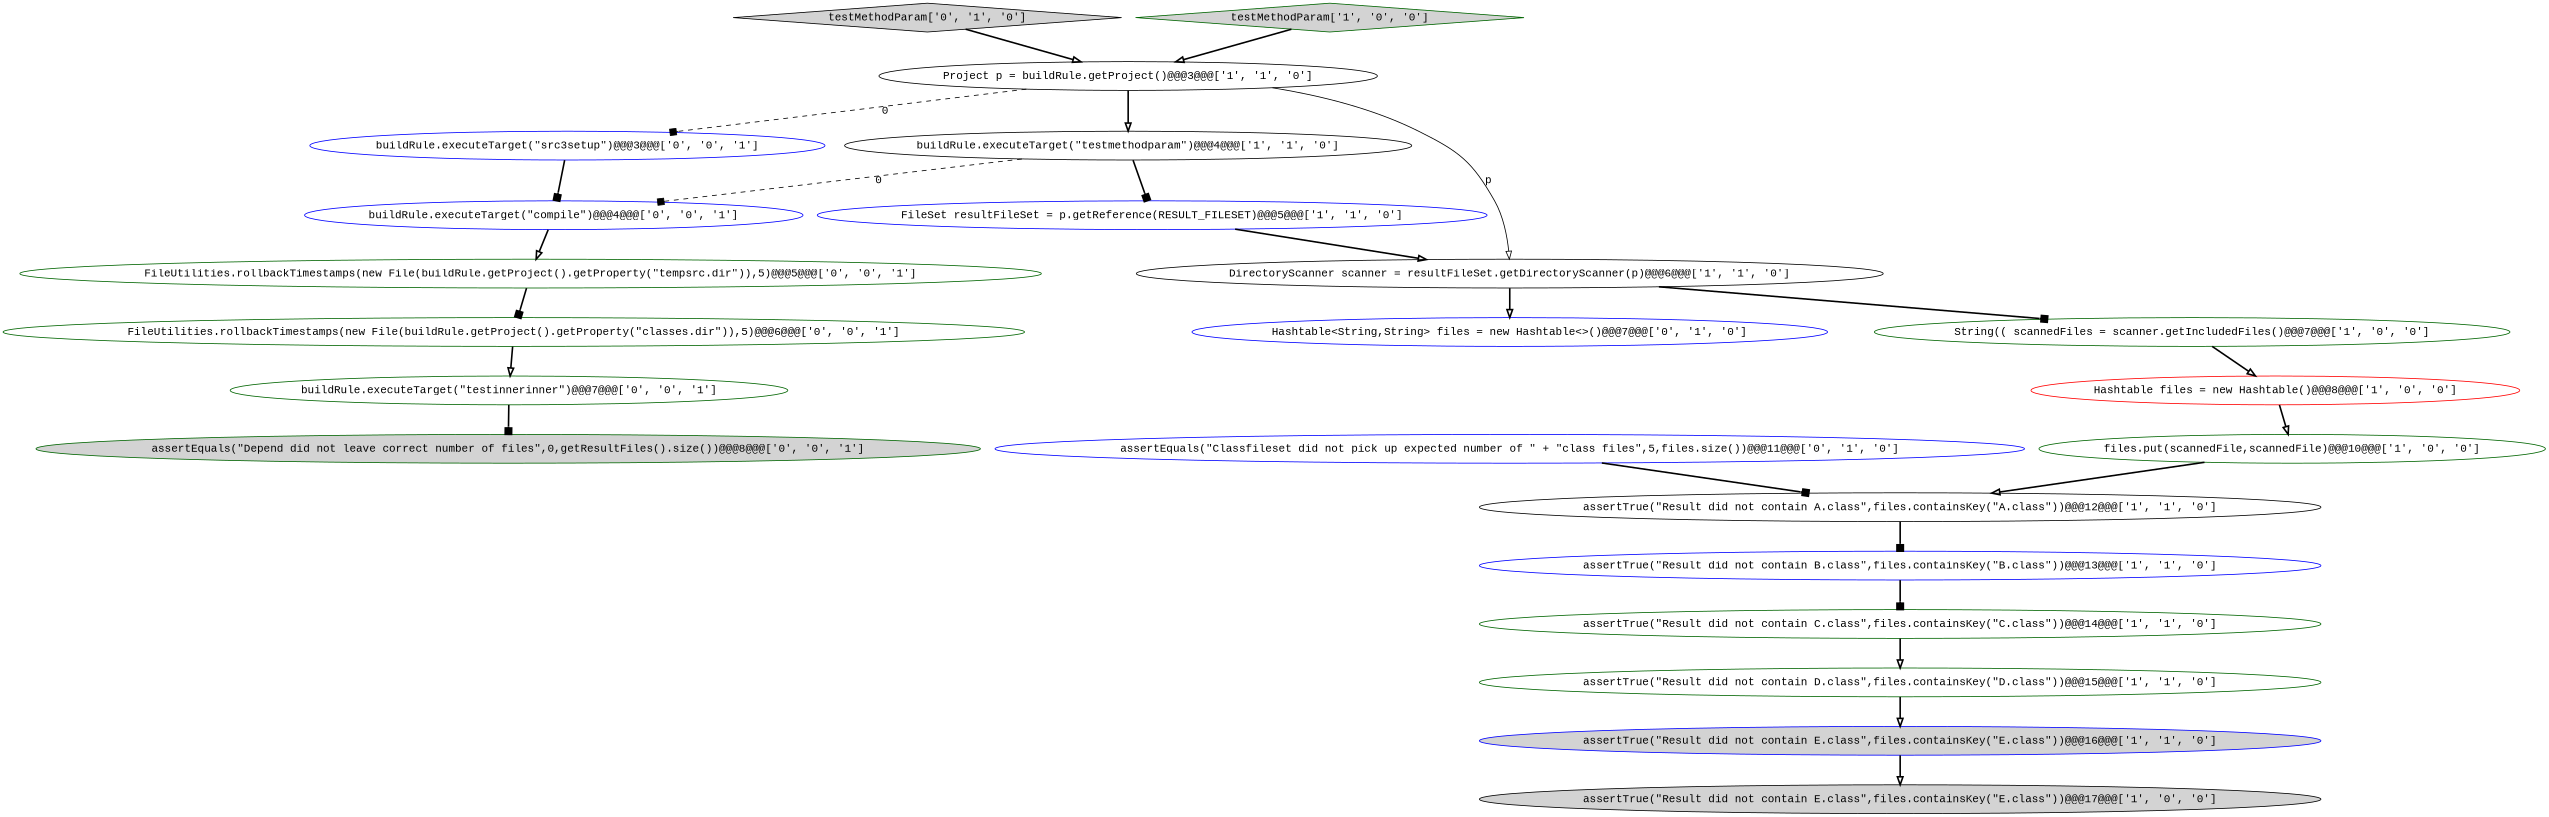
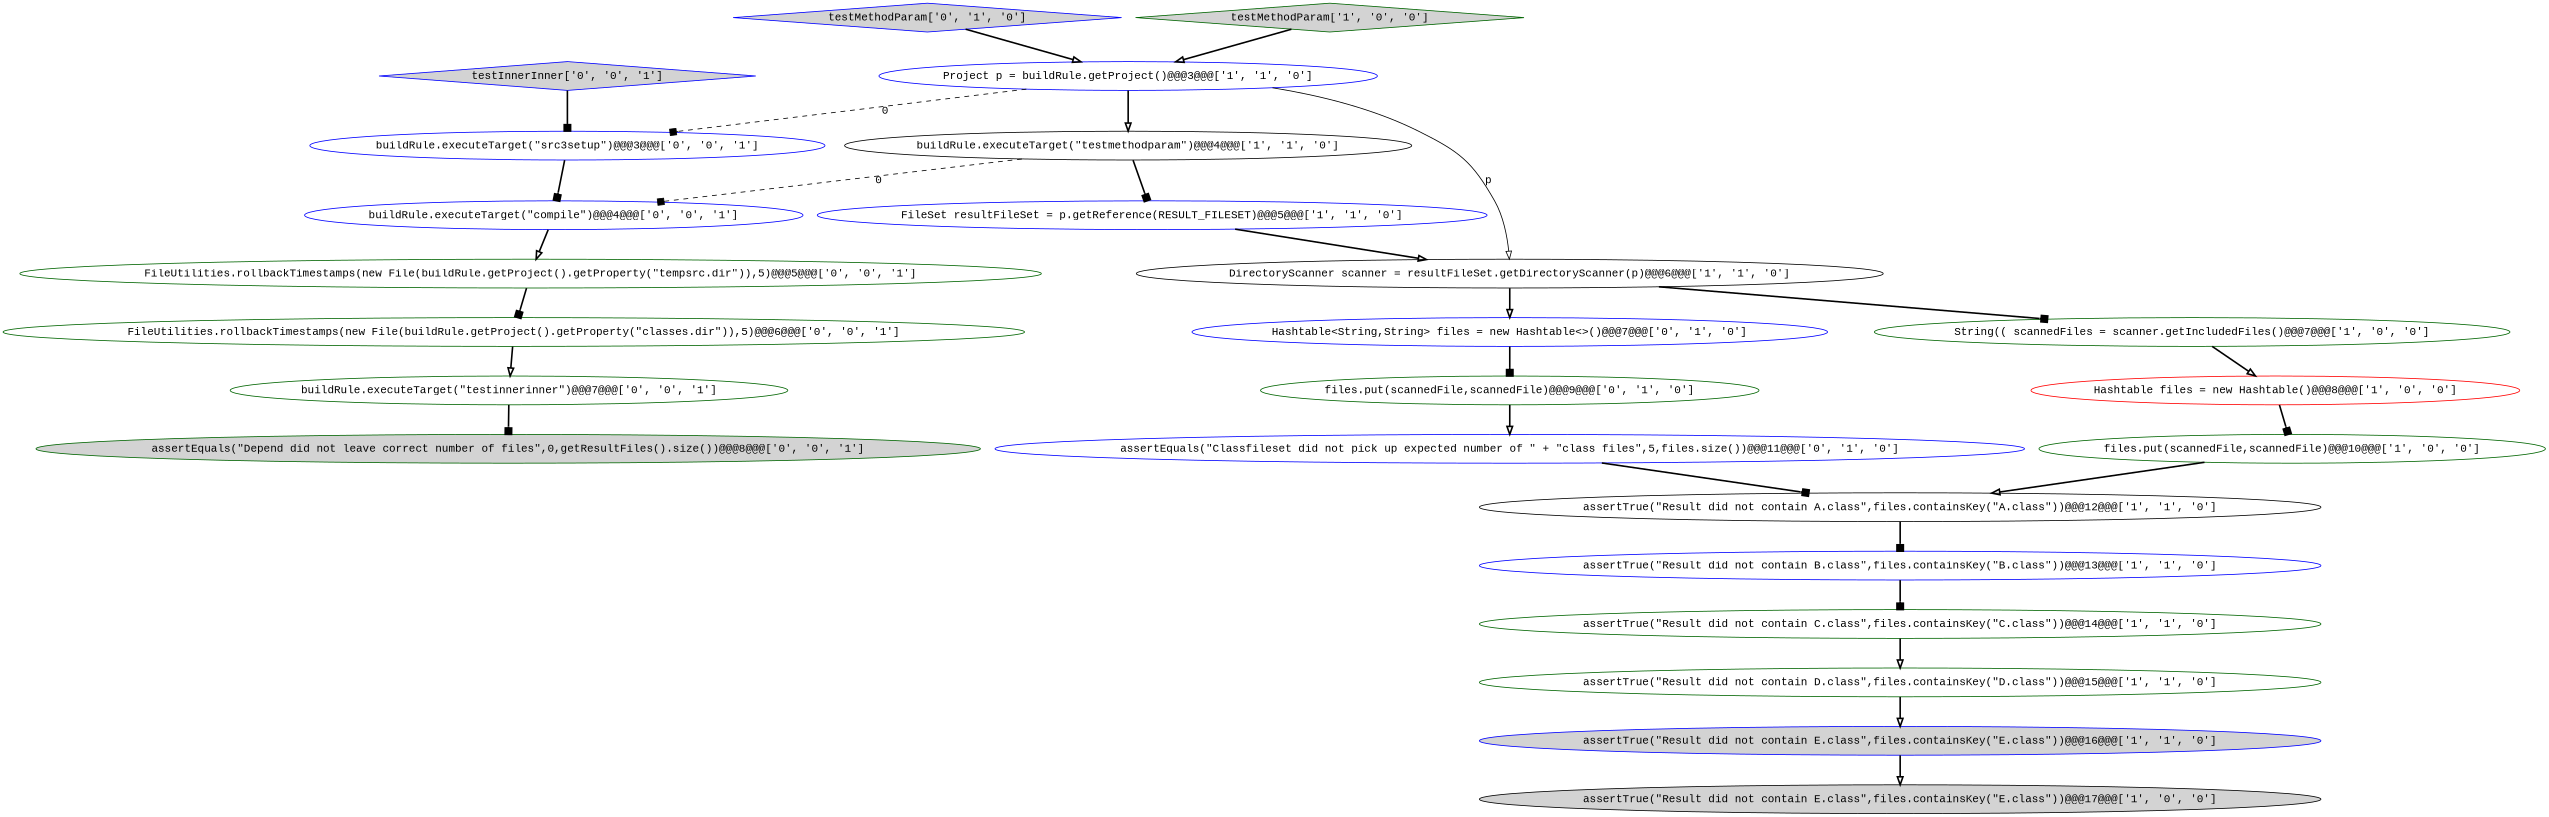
(927, 18) -> (927, 18)
none -> (567, 76)
(1128, 76) -> (1128, 76)
none -> (1510, 390)
(2283, 416) -> (2283, 416)
